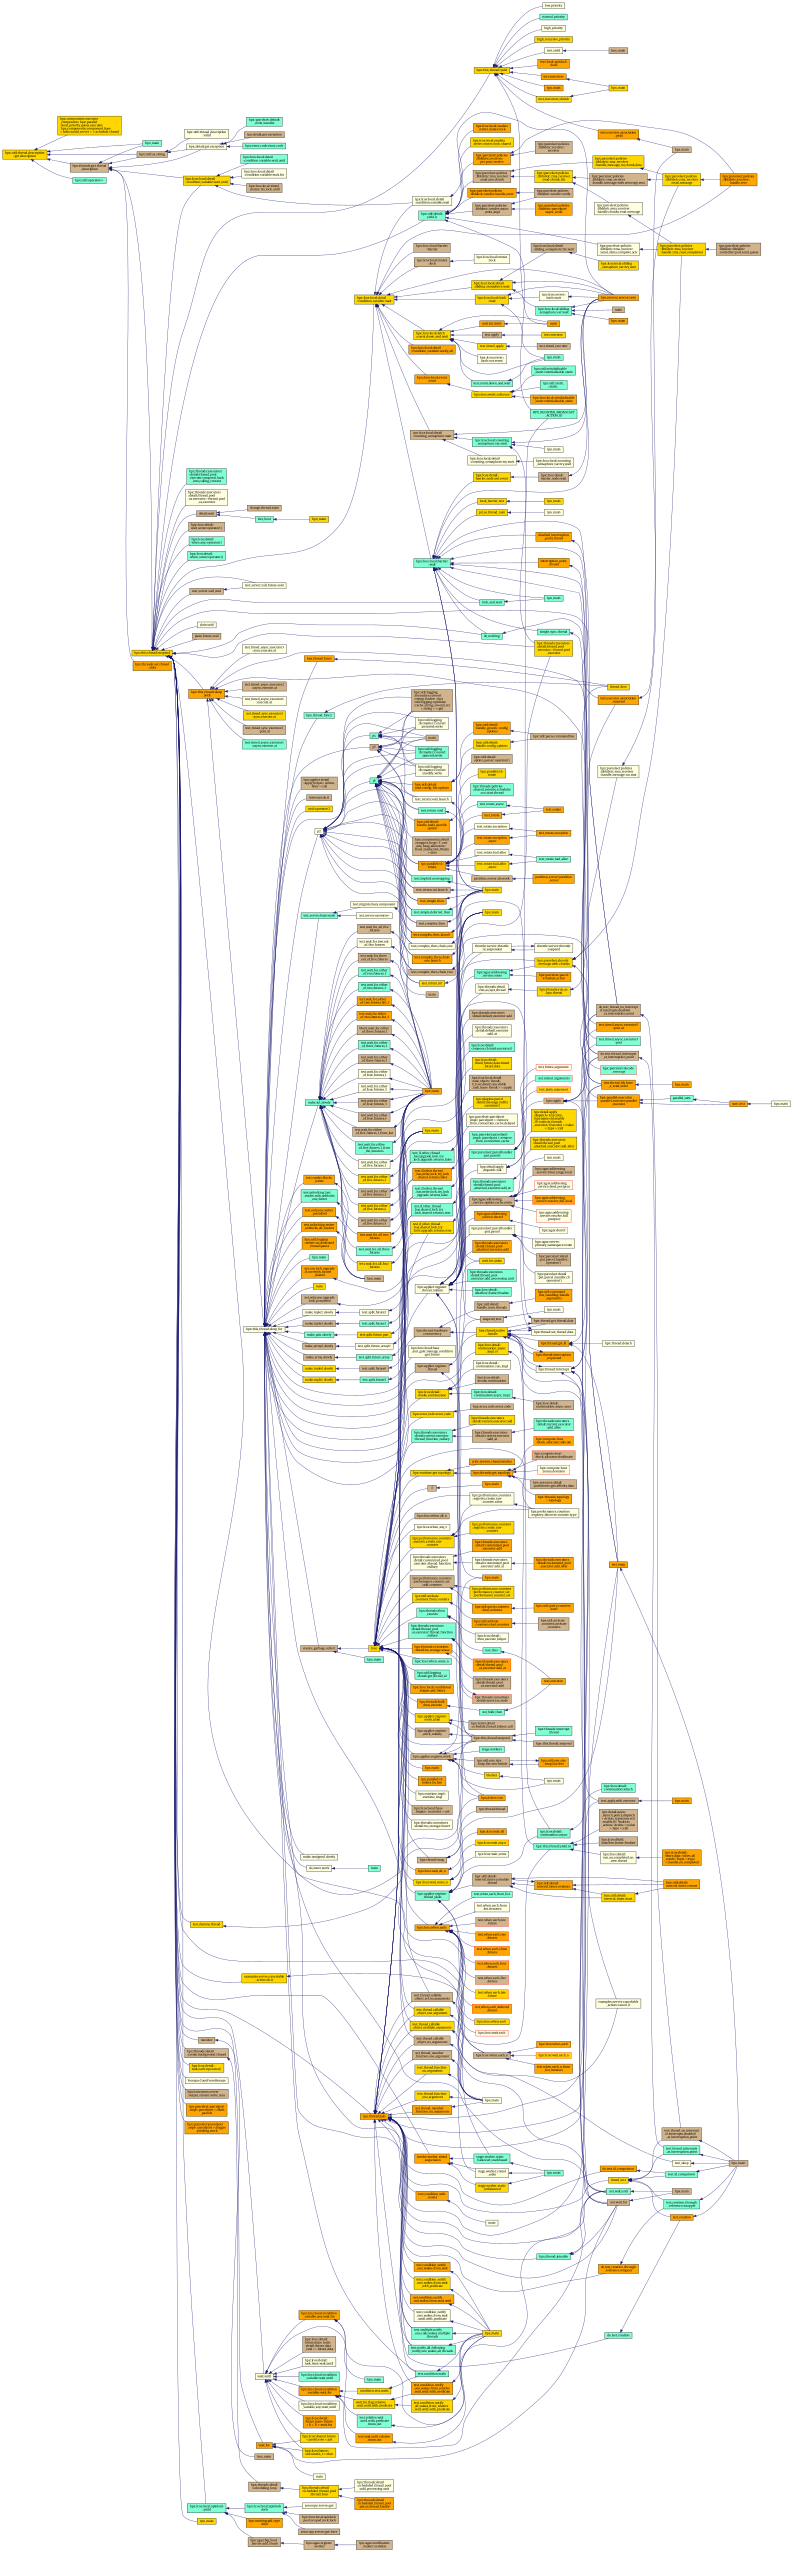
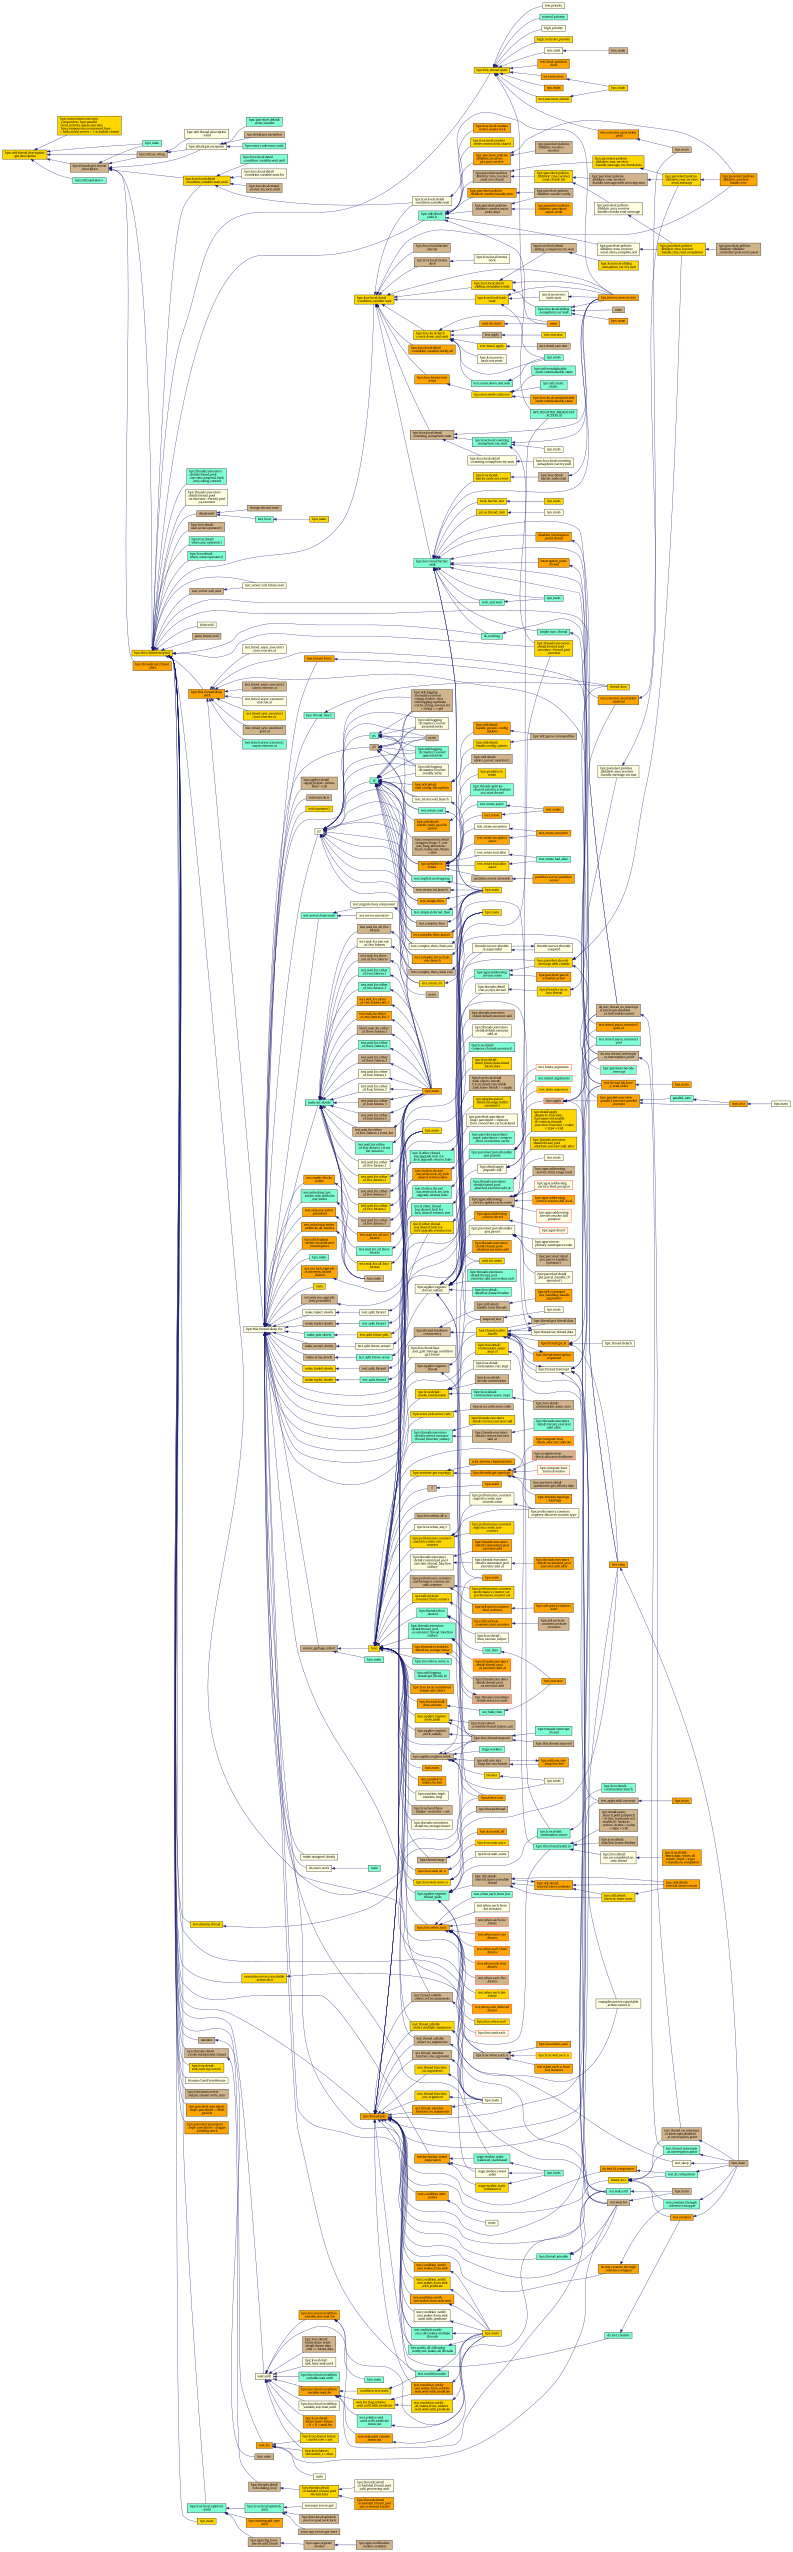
(432, 1613) -> (432, 1613)
(432, 2012) -> none
